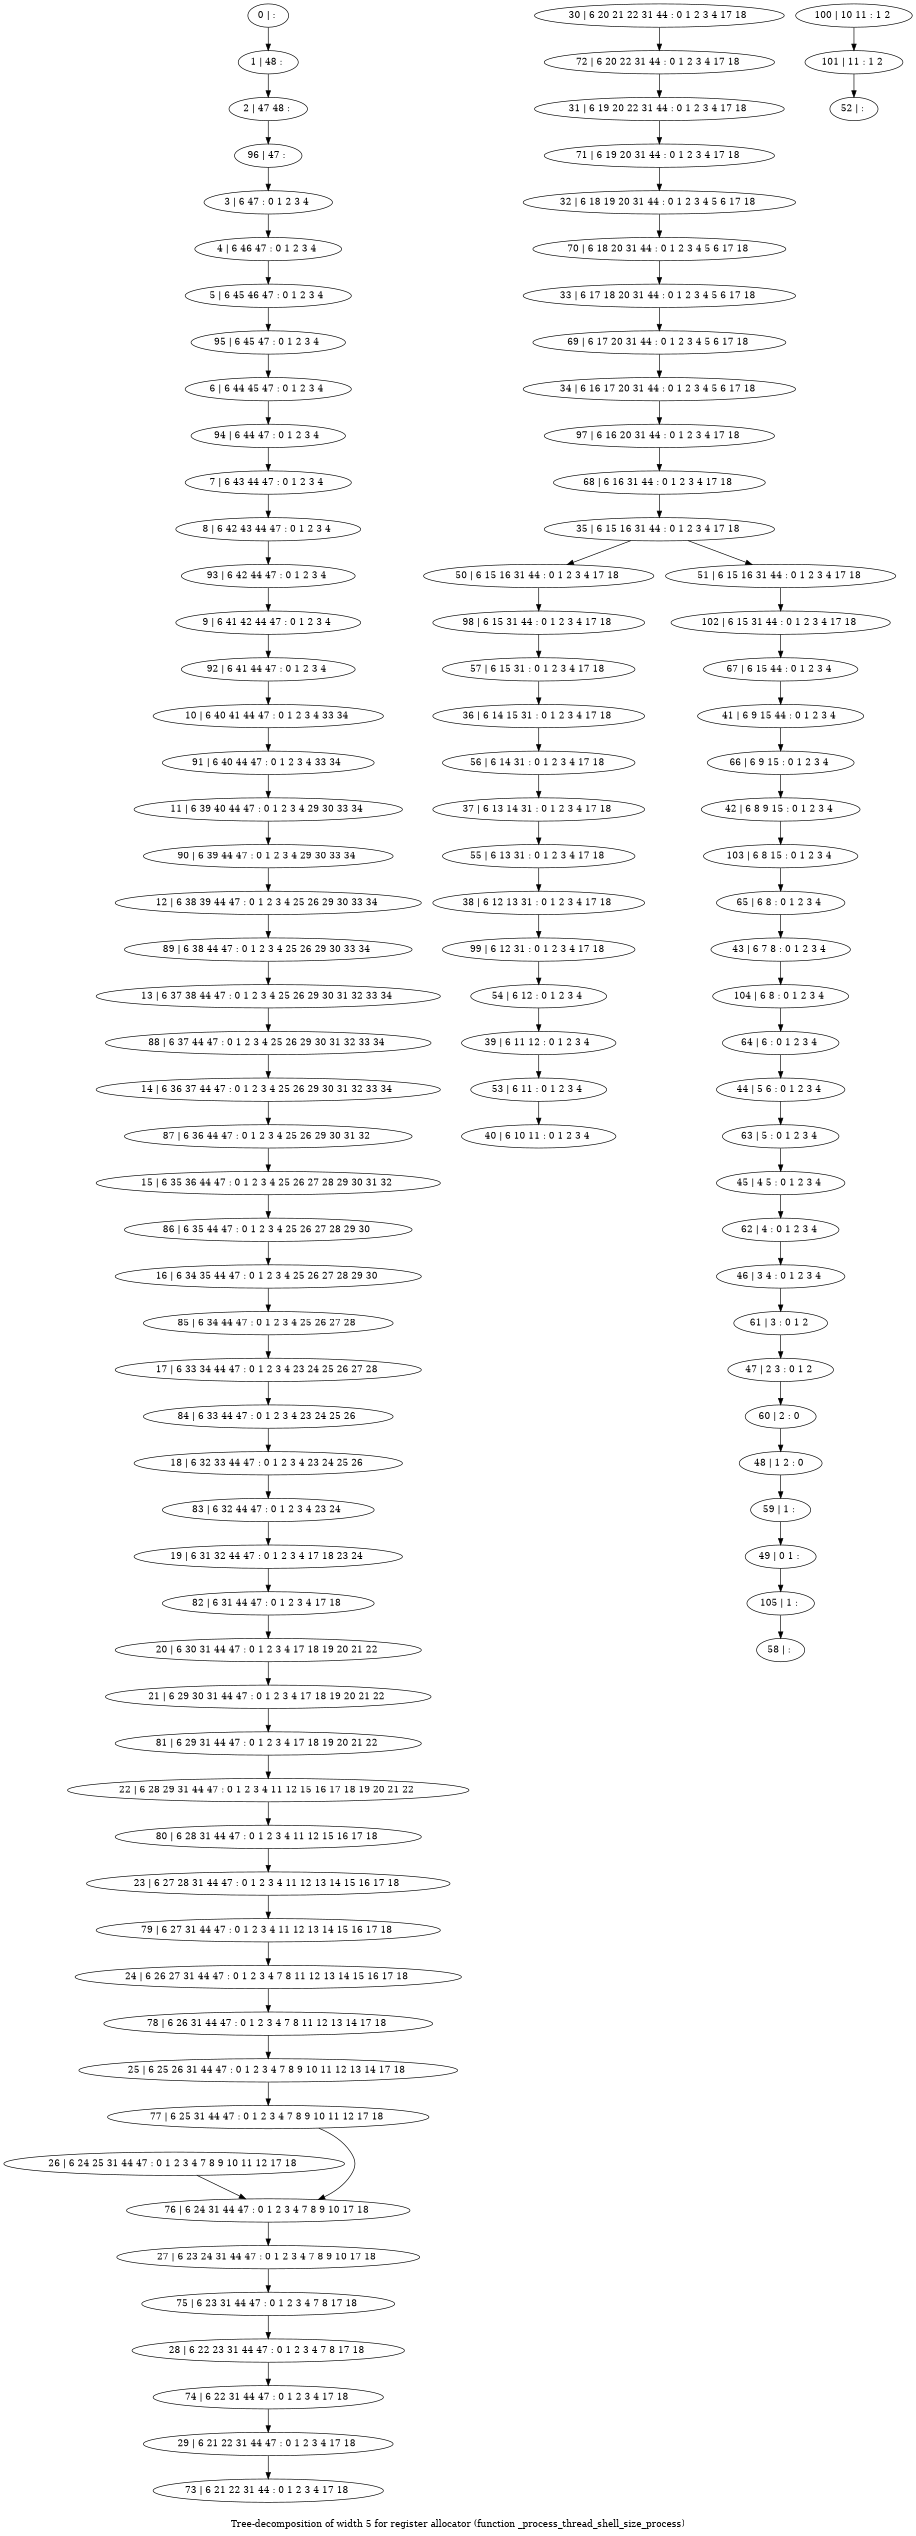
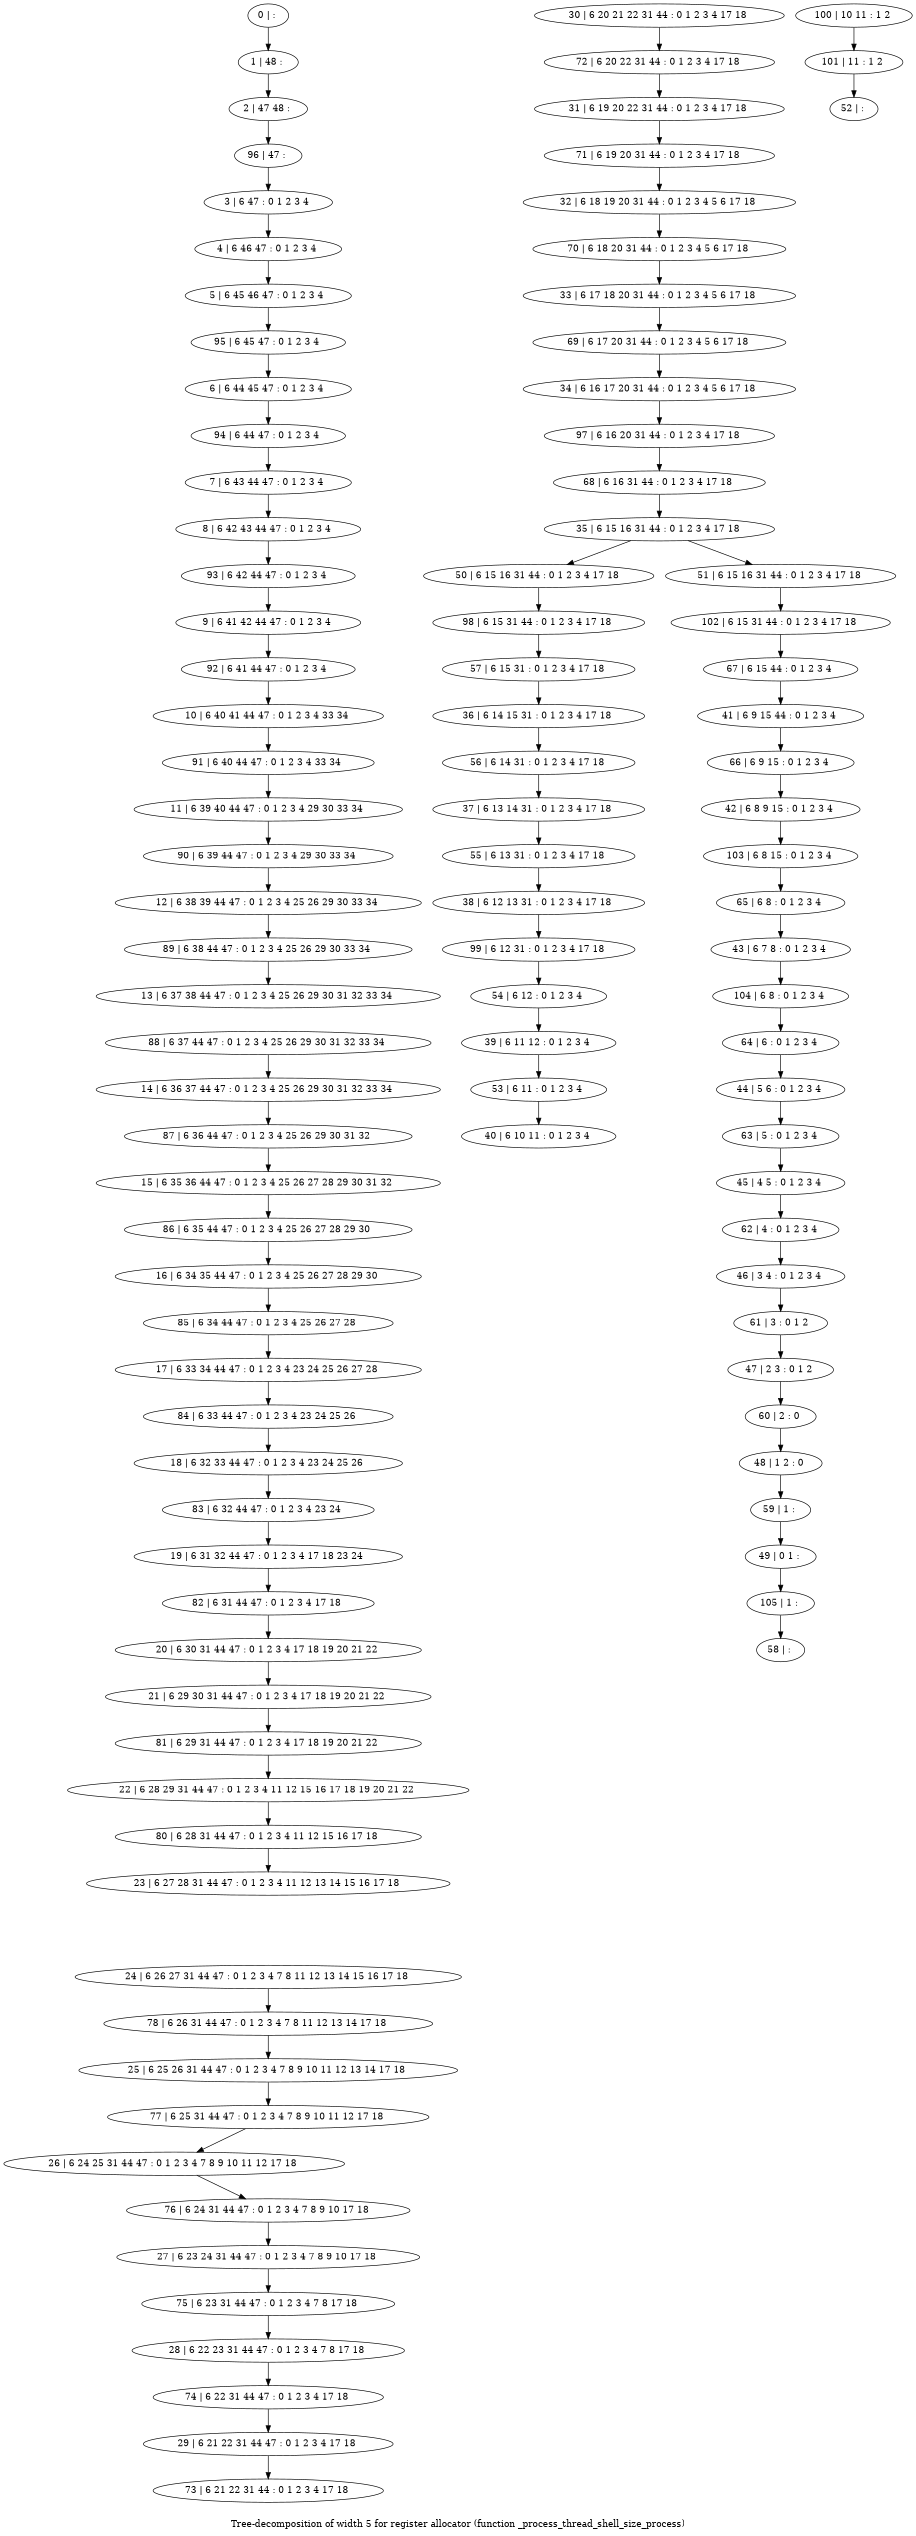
(268, 1016) -> none
(268, 1930) -> none
(355, 2161) -> (224, 2139)
